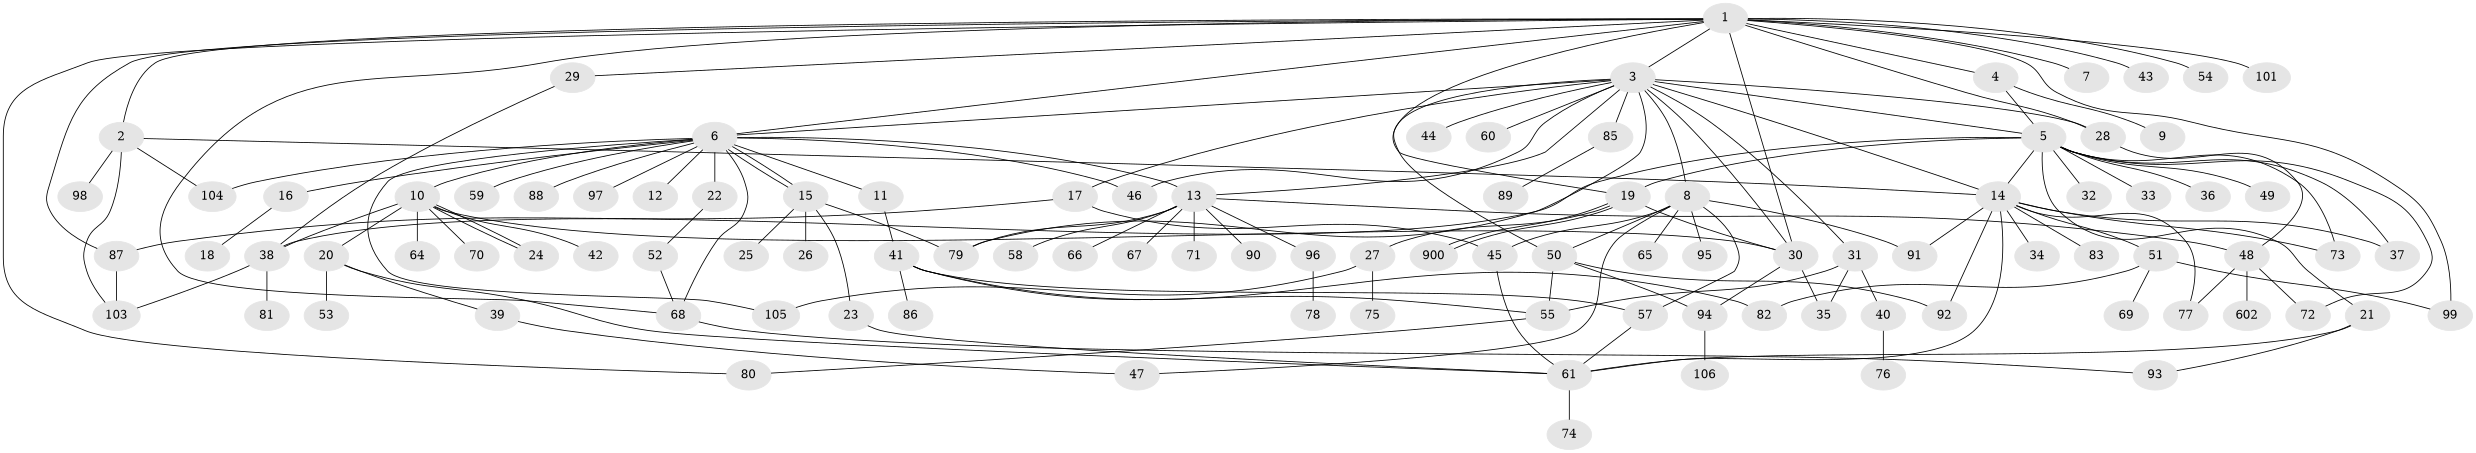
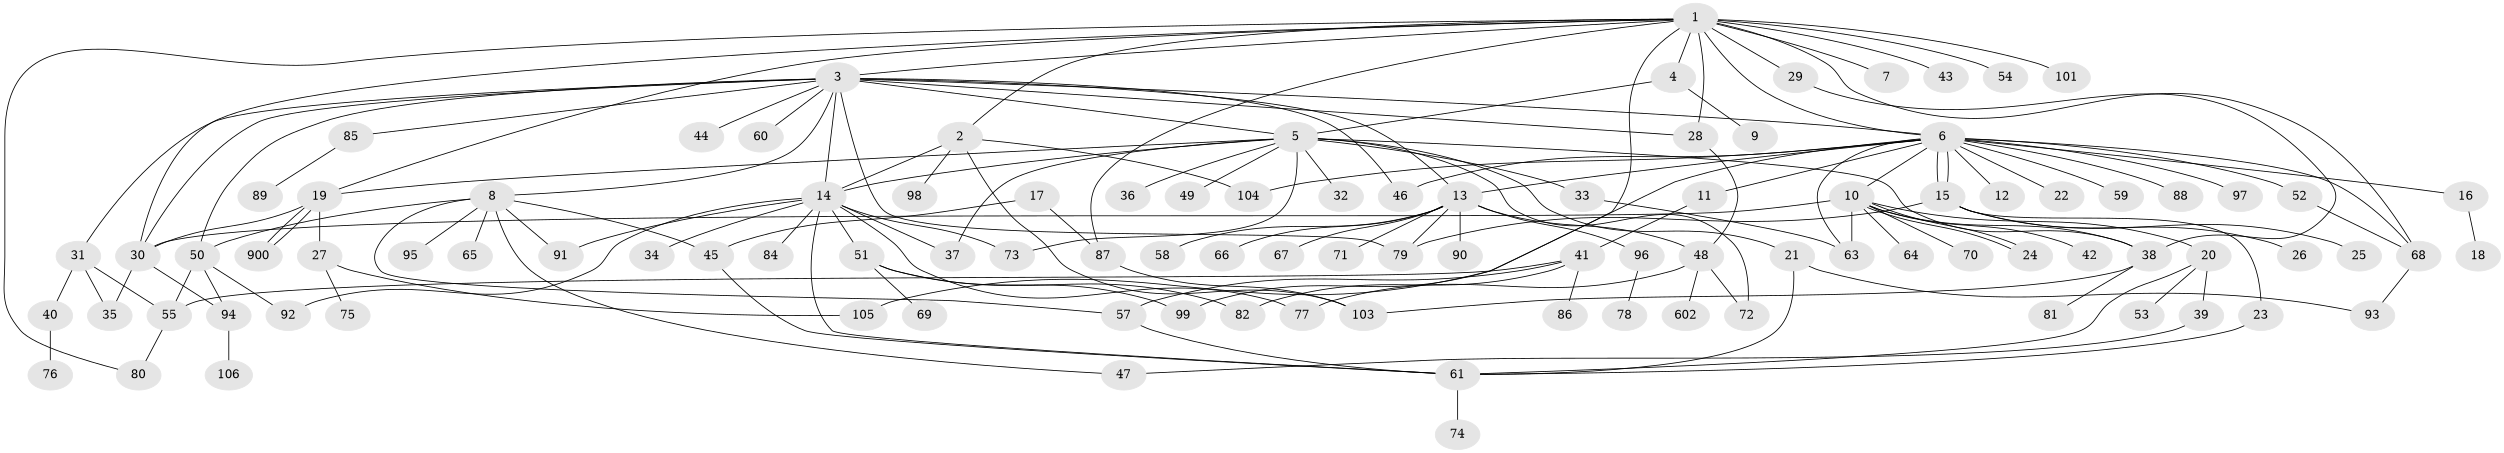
(1349, 120) -> none
(685, 226) -> (2126, 153)
none -> (1852, 256)
(2097, 256) -> (771, 256)
